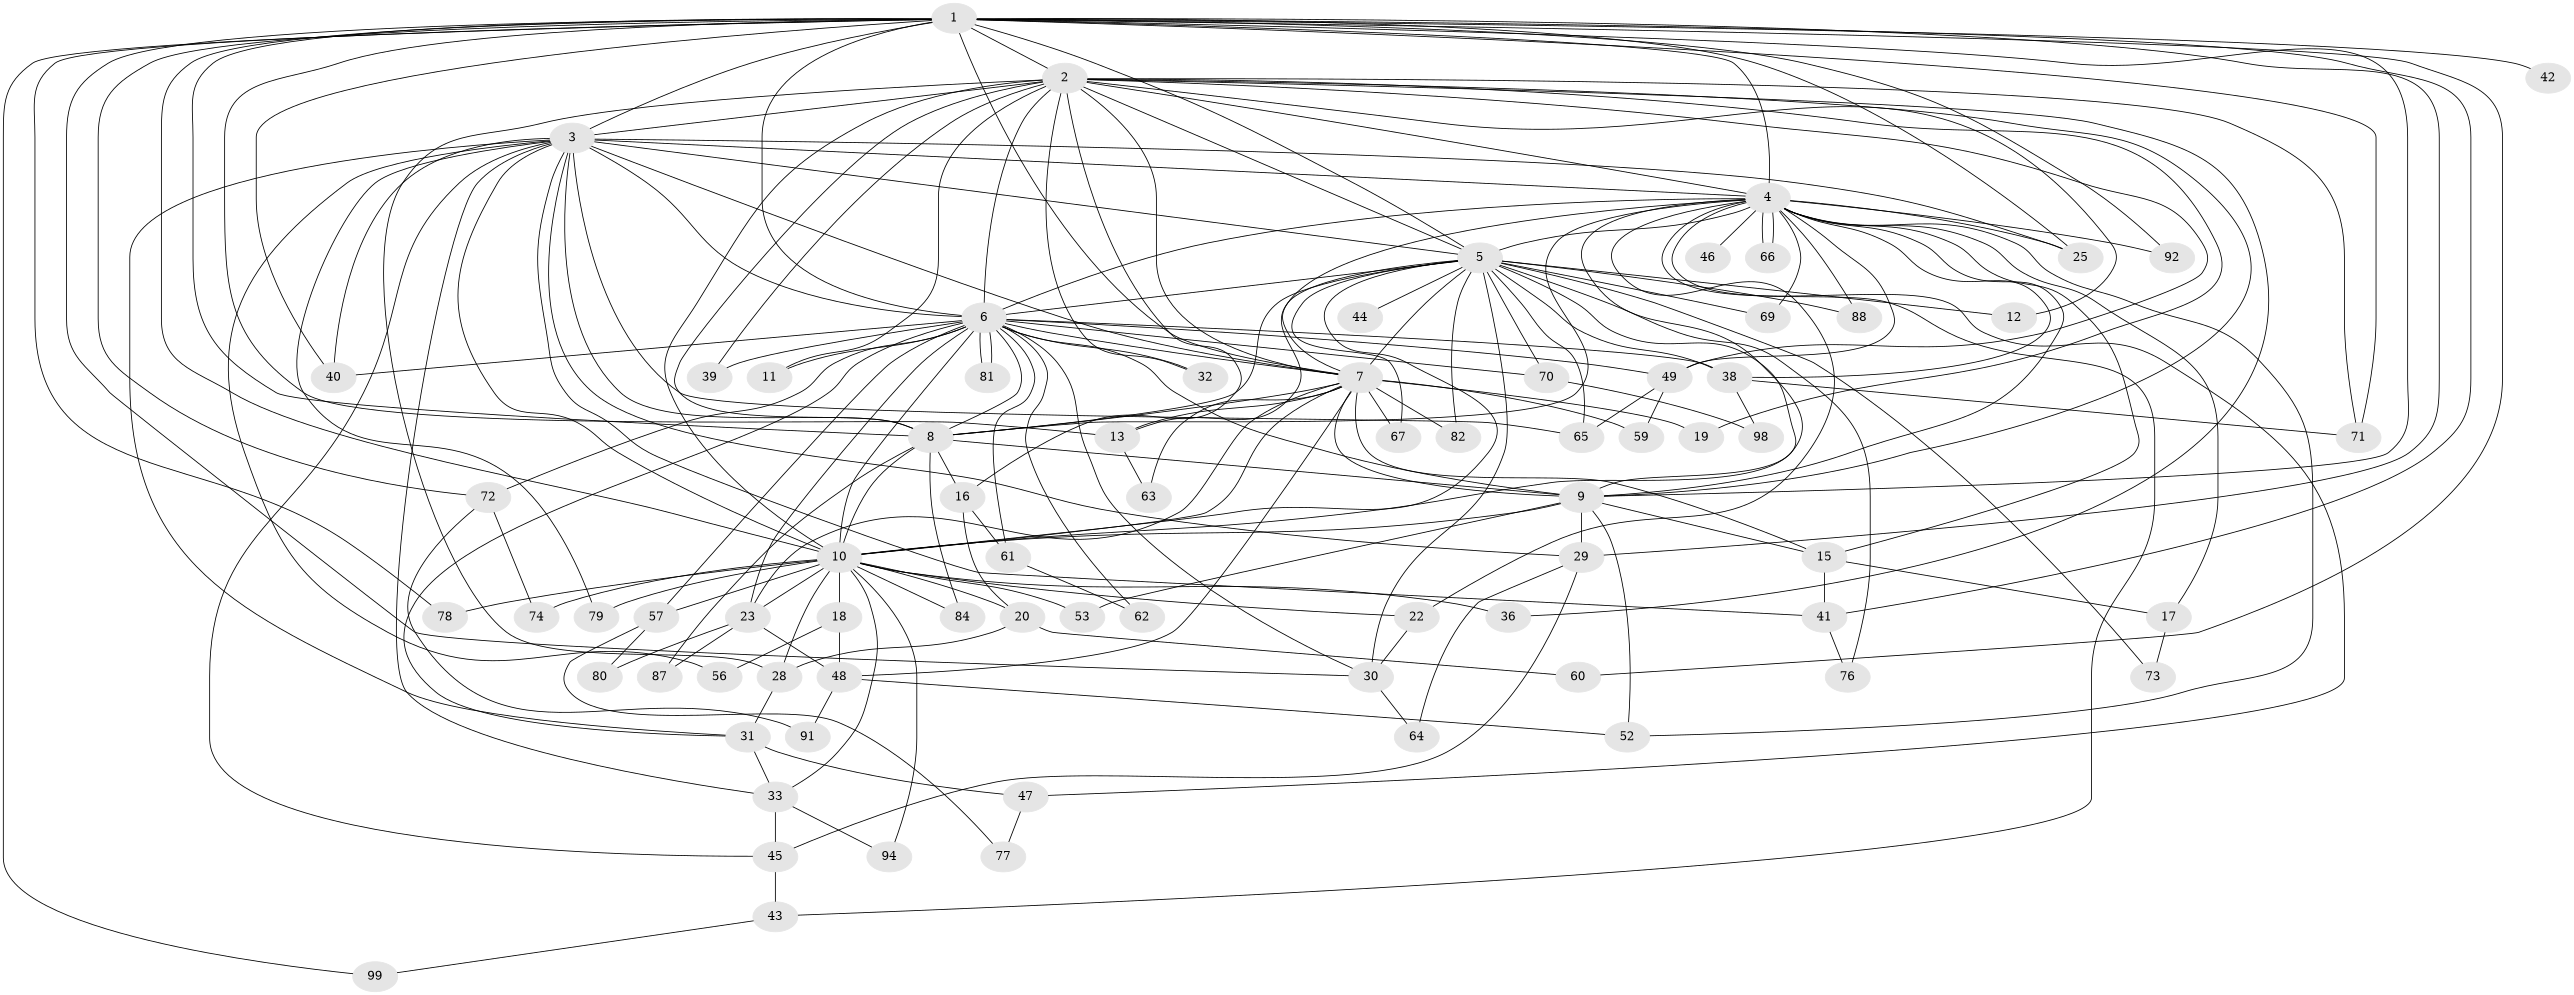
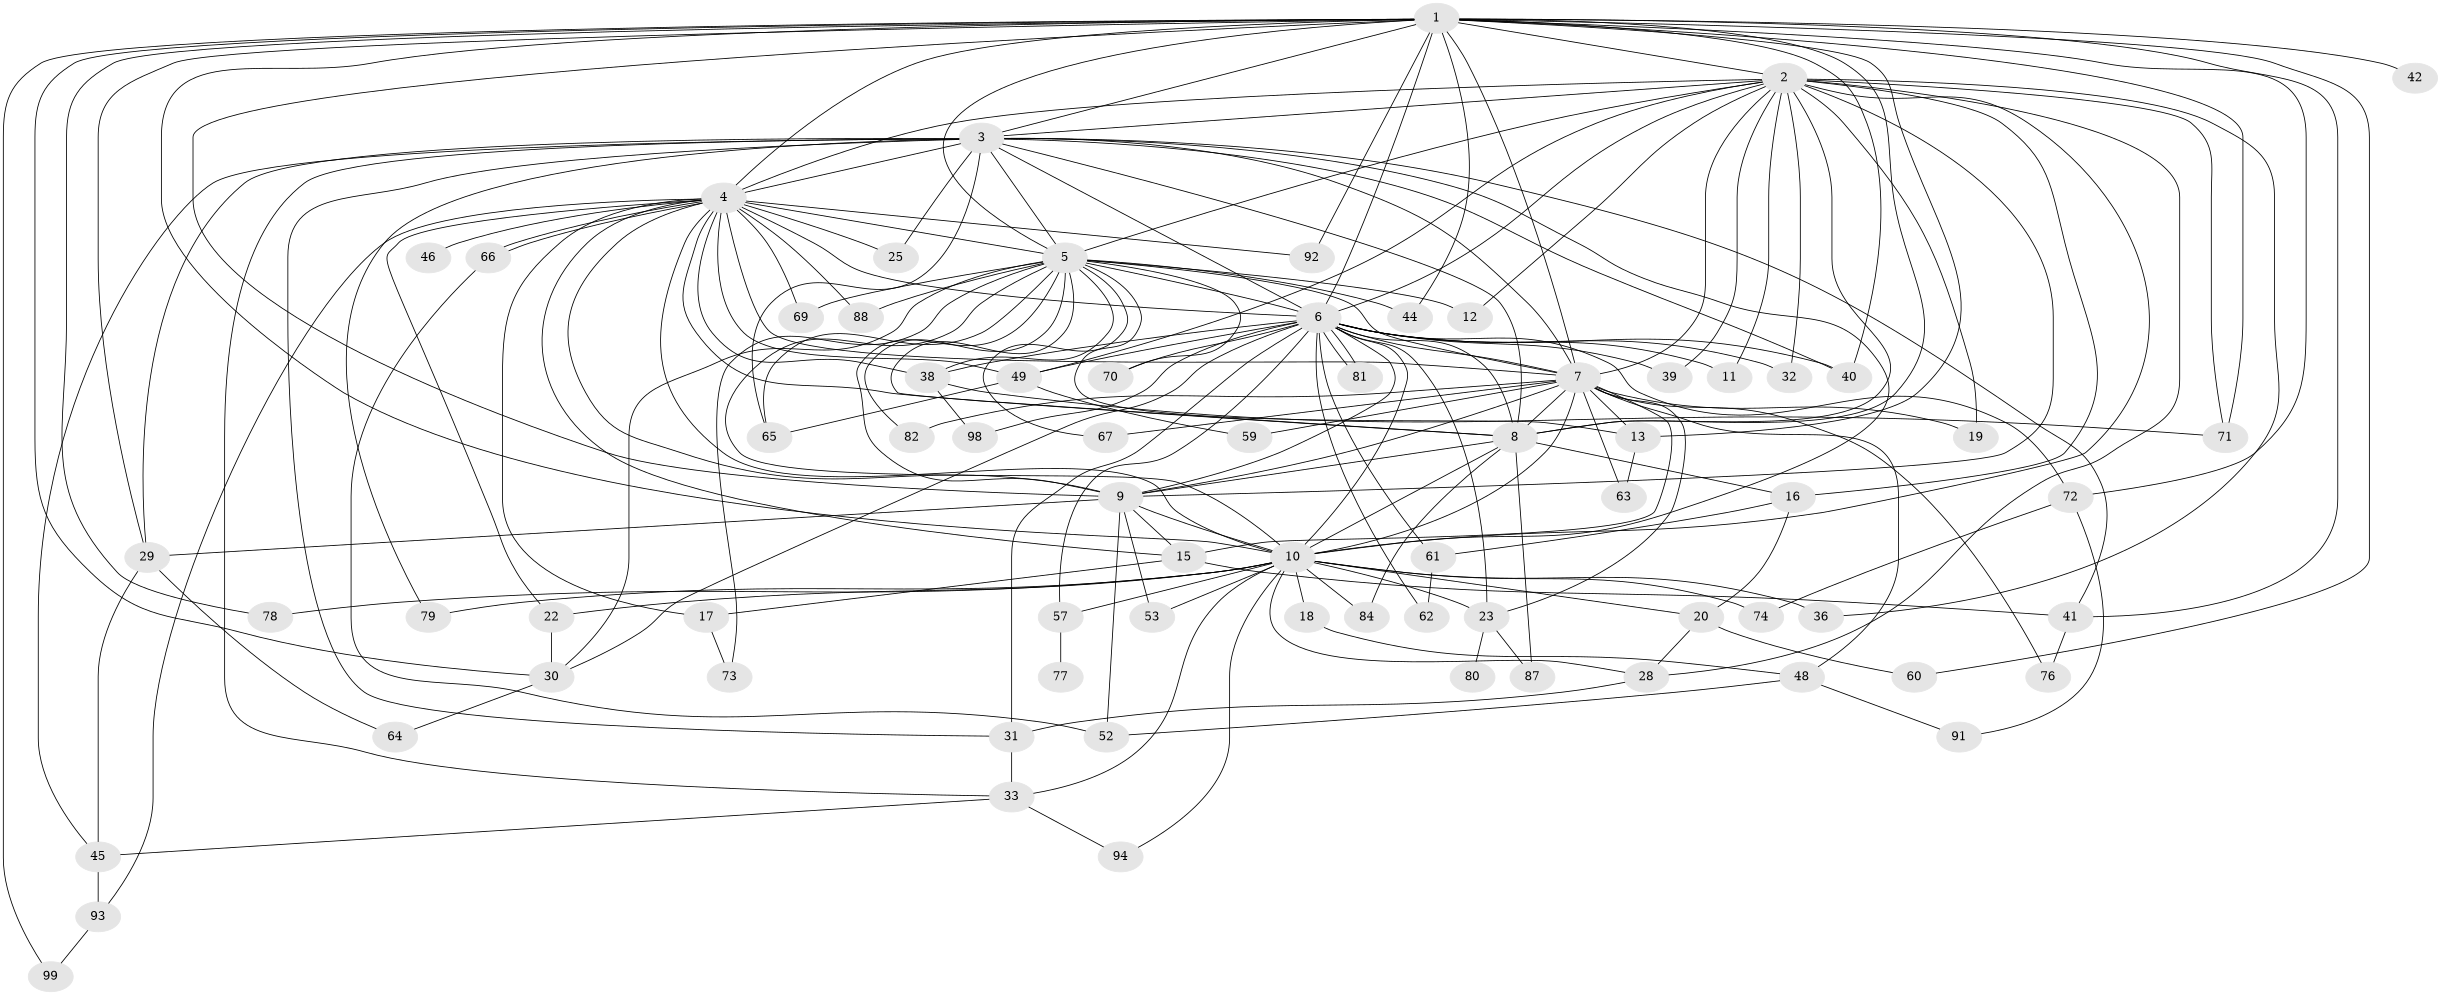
(1747, 61) -> (1469, 172)
(1784, 364) -> (1865, 449)
(1653, 400) -> (1150, 386)
(2313, 576) -> (480, 686)
(631, 644) -> none
(795, 648) -> none
(720, 677) -> none
(1026, 797) -> none
(775, 917) -> (98, 917)
